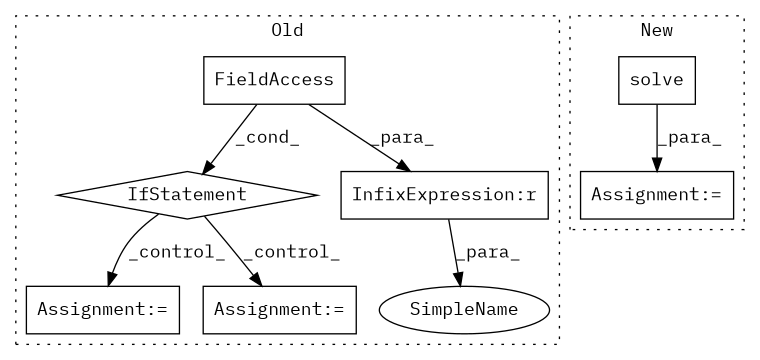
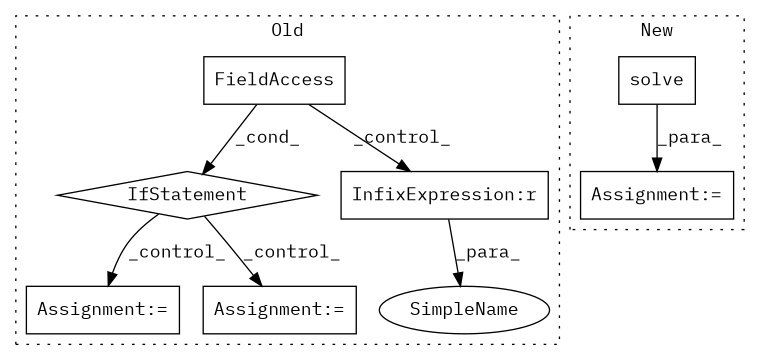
(402, 138) -> (402, 138)
